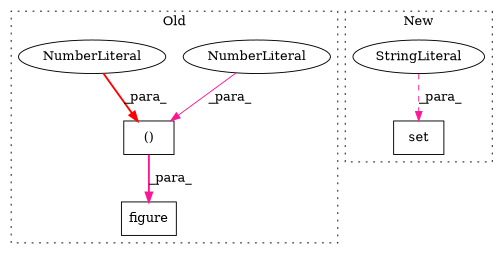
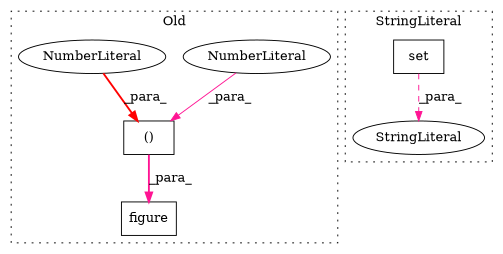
(419, 22) -> (419, 22)
(419, 93) -> (419, 93)
